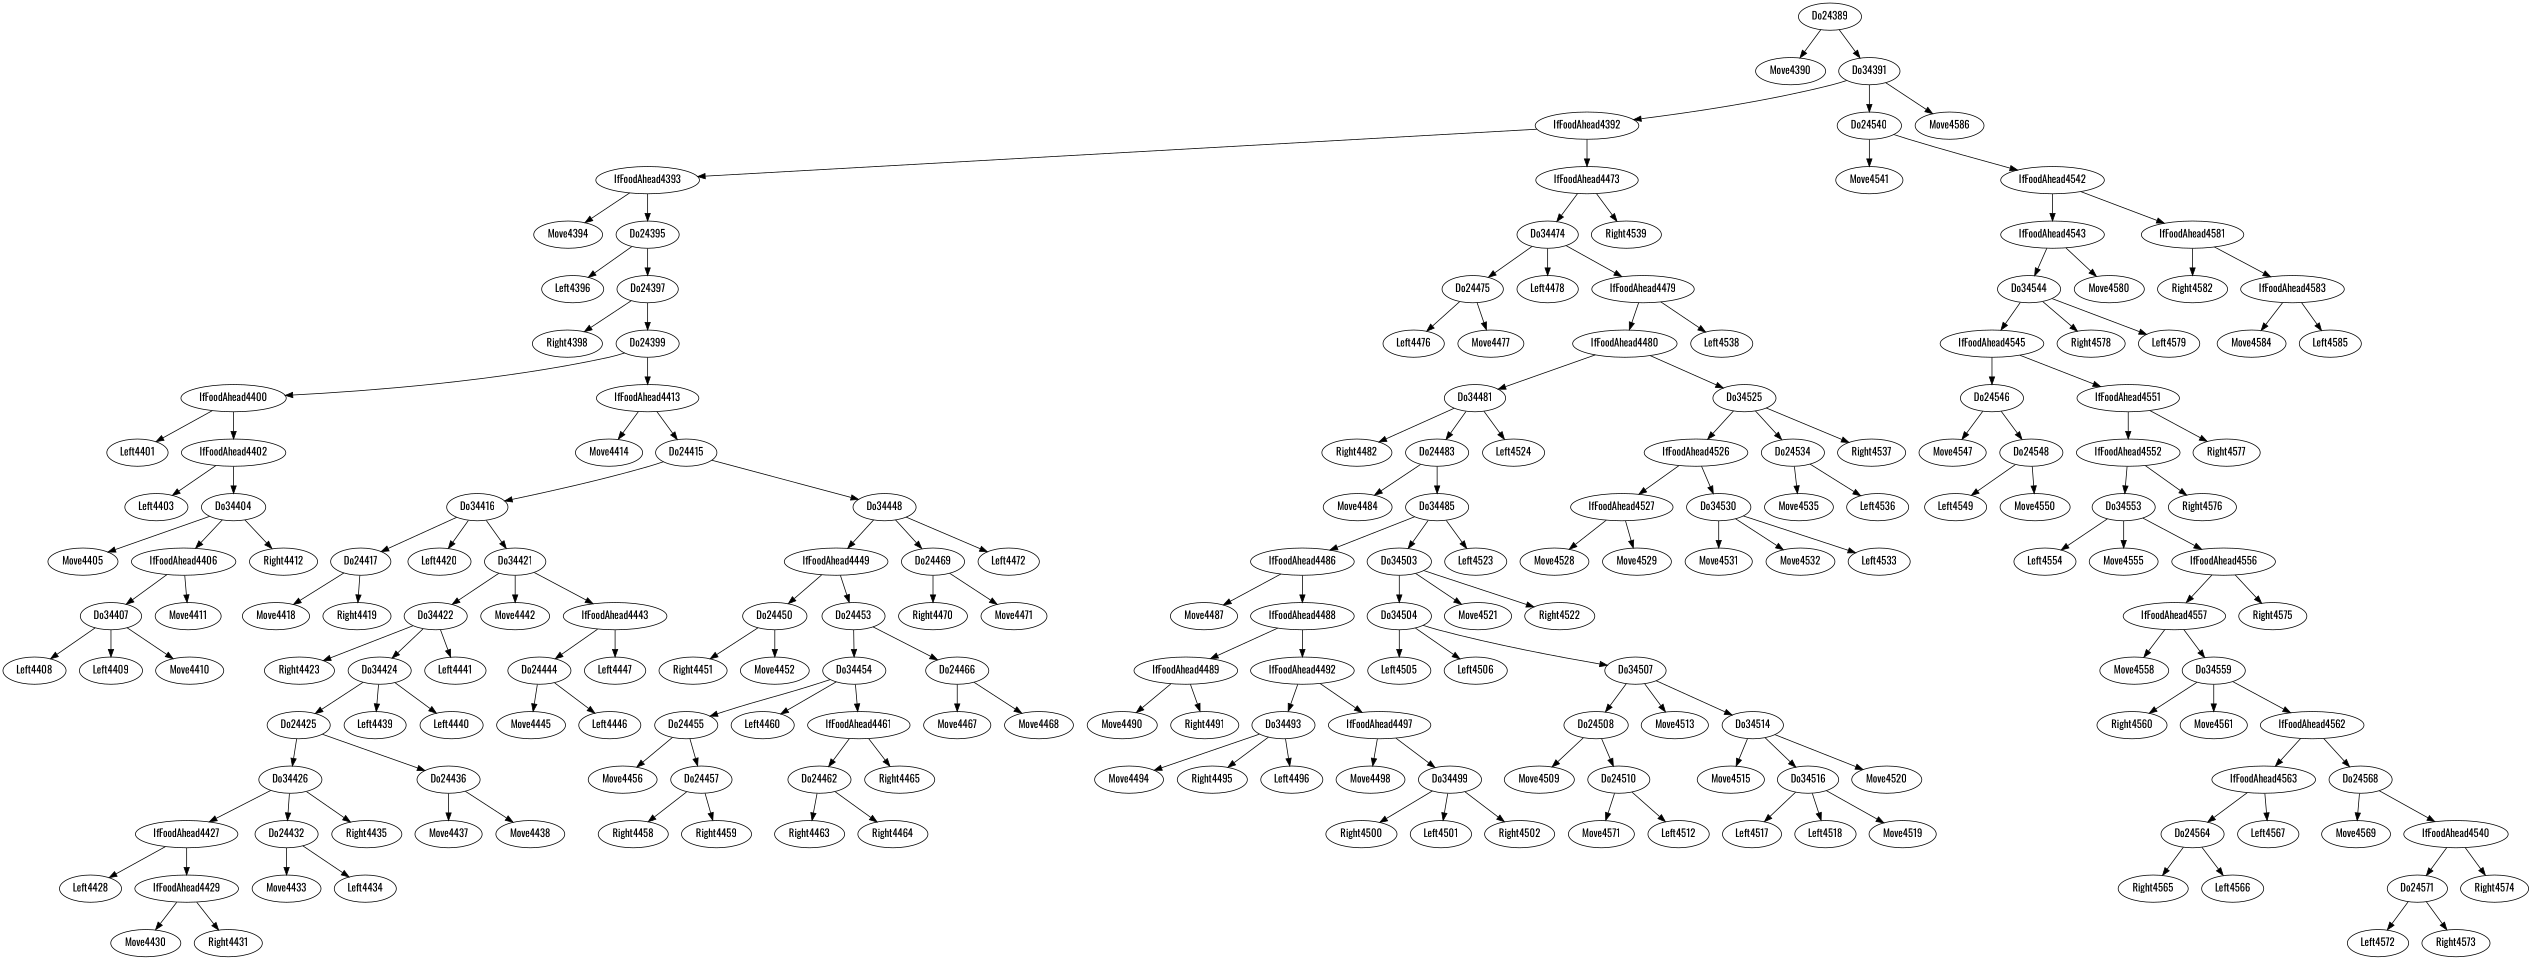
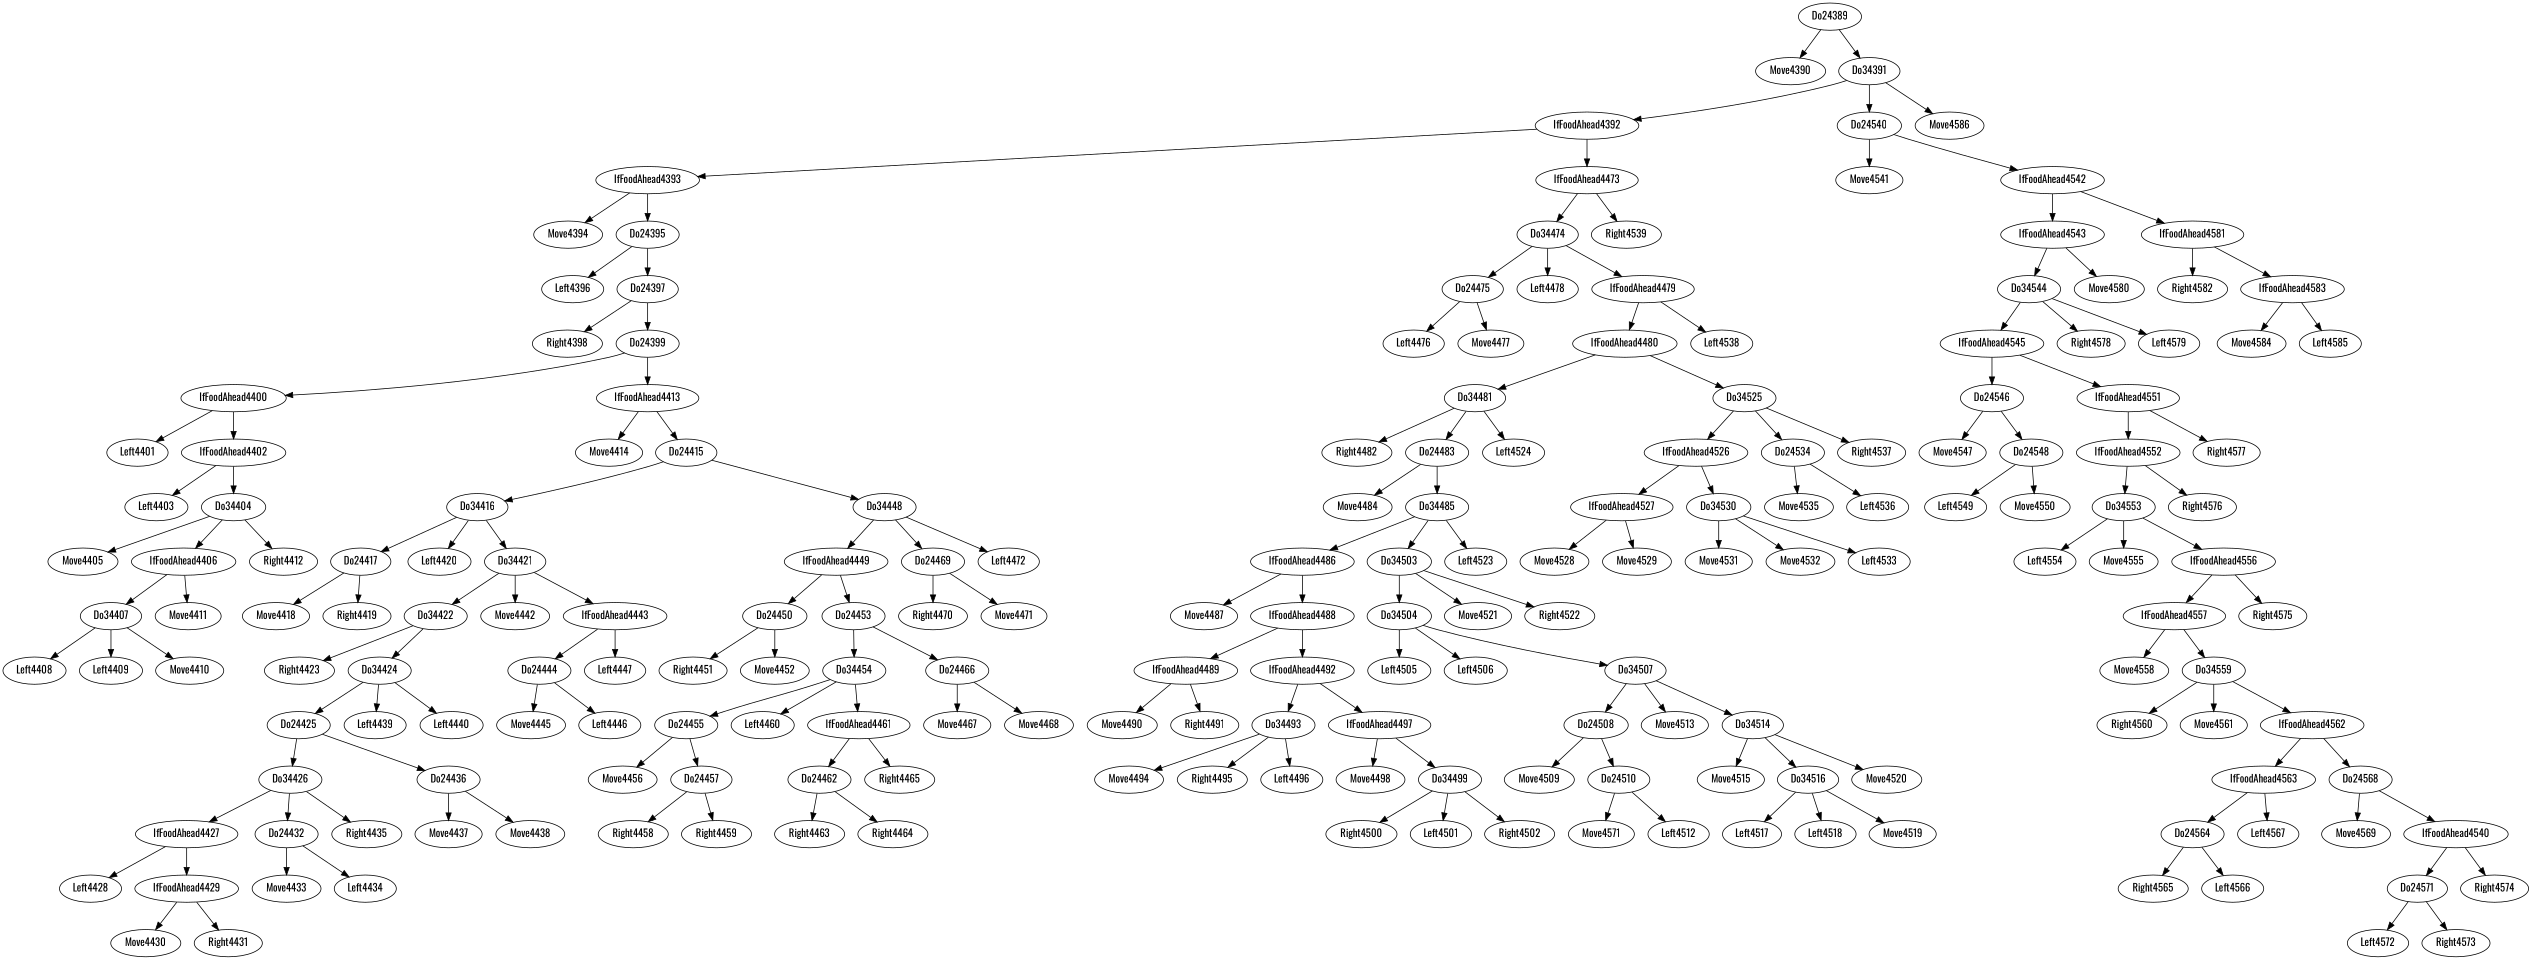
(455, 671) -> none
